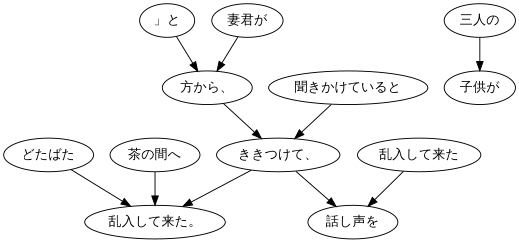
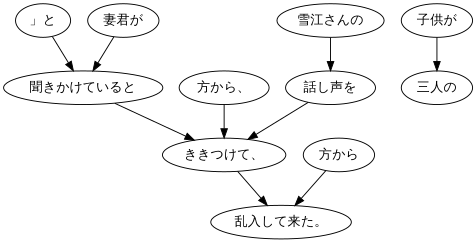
(185, 50) -> (60, 50)
(230, 50) -> (106, 50)
(480, 50) -> (437, 50)
(49, 155) -> (339, 155)
(155, 155) -> none
(419, 155) -> (331, 21)
(312, 186) -> (282, 118)
